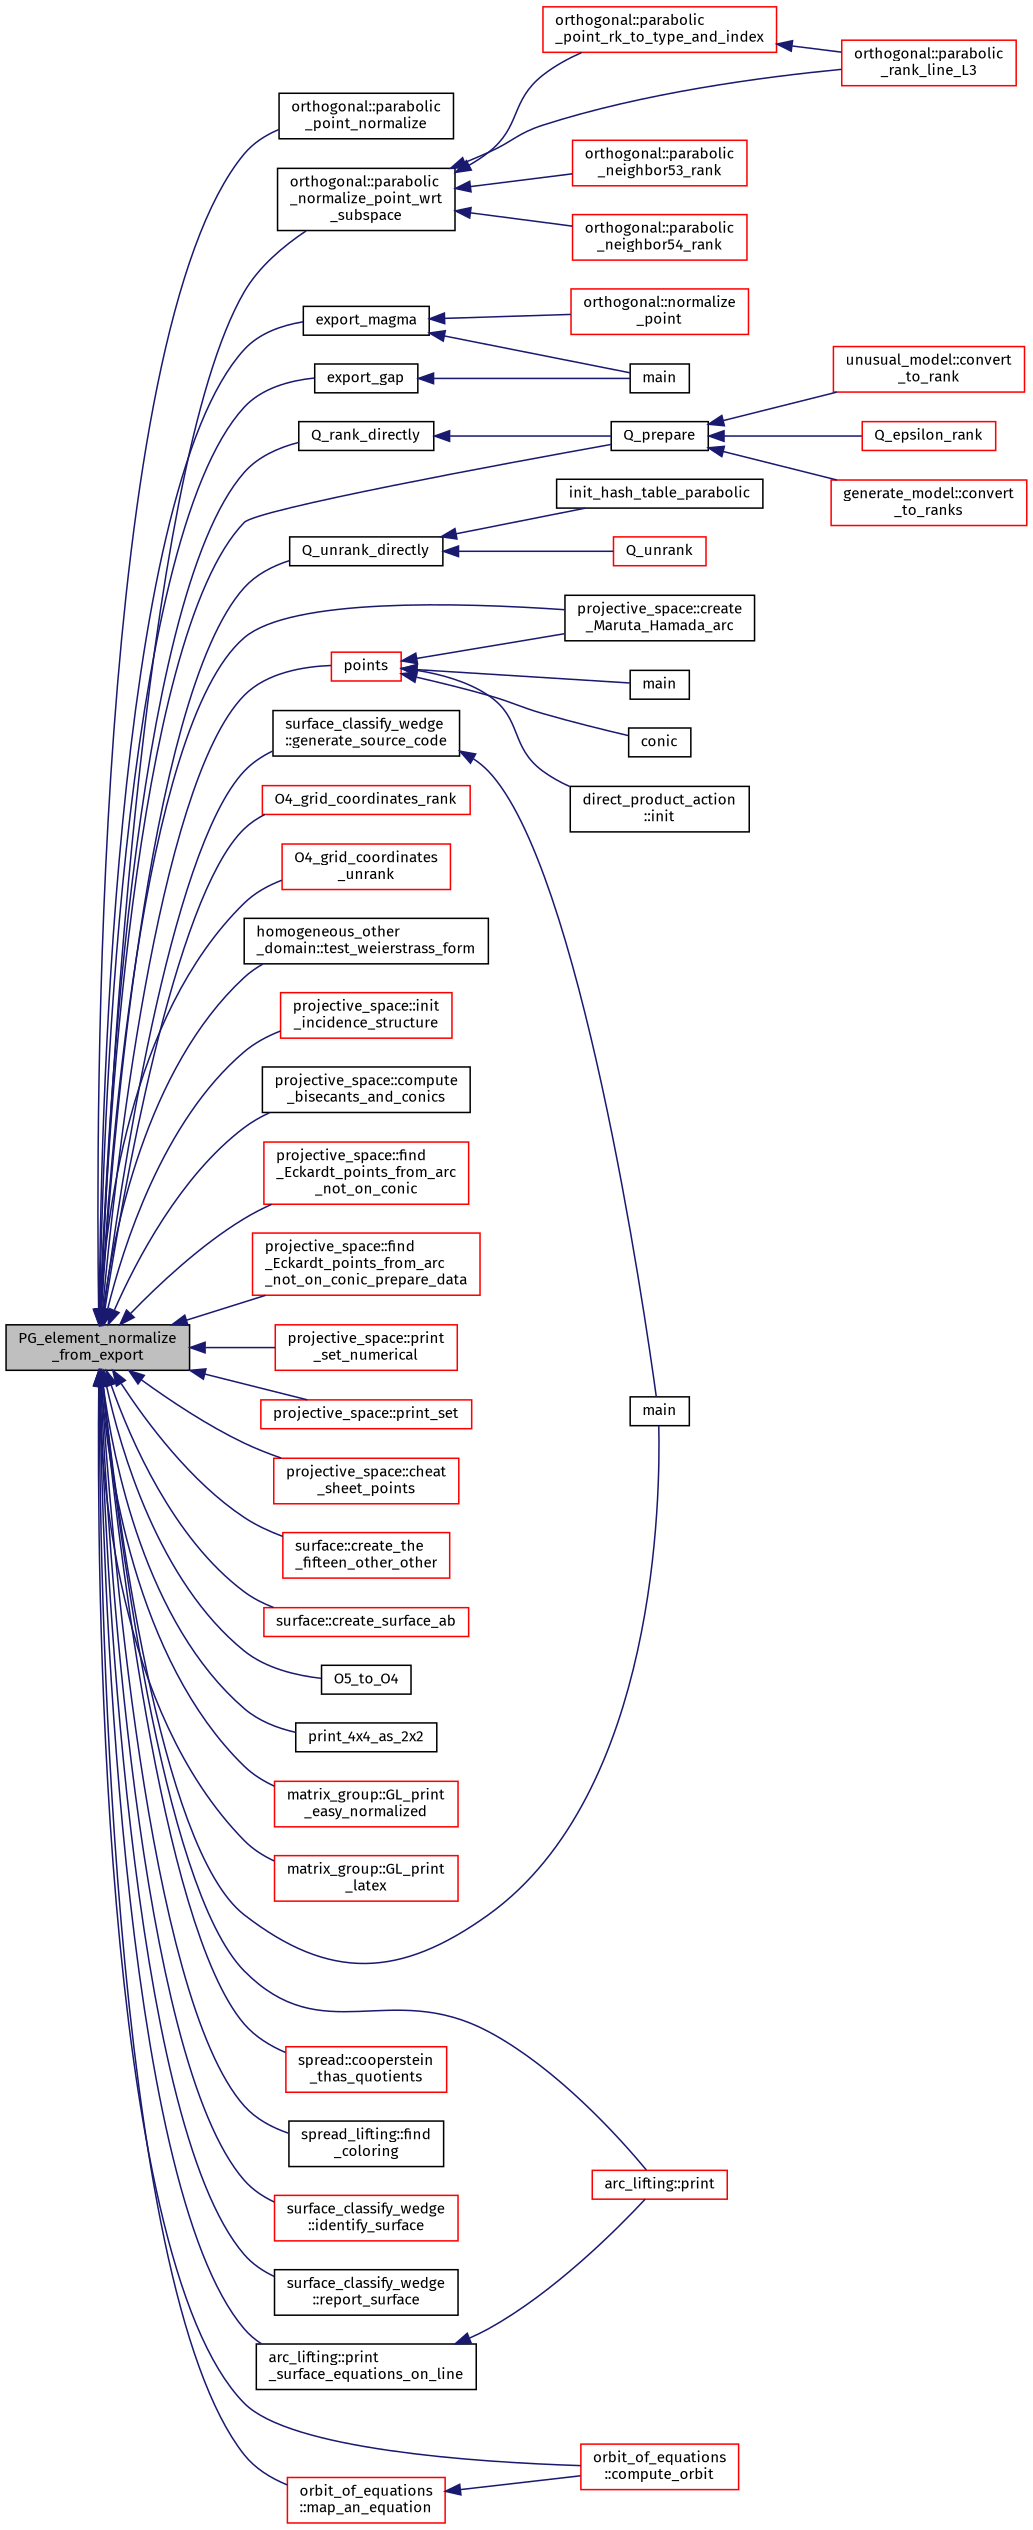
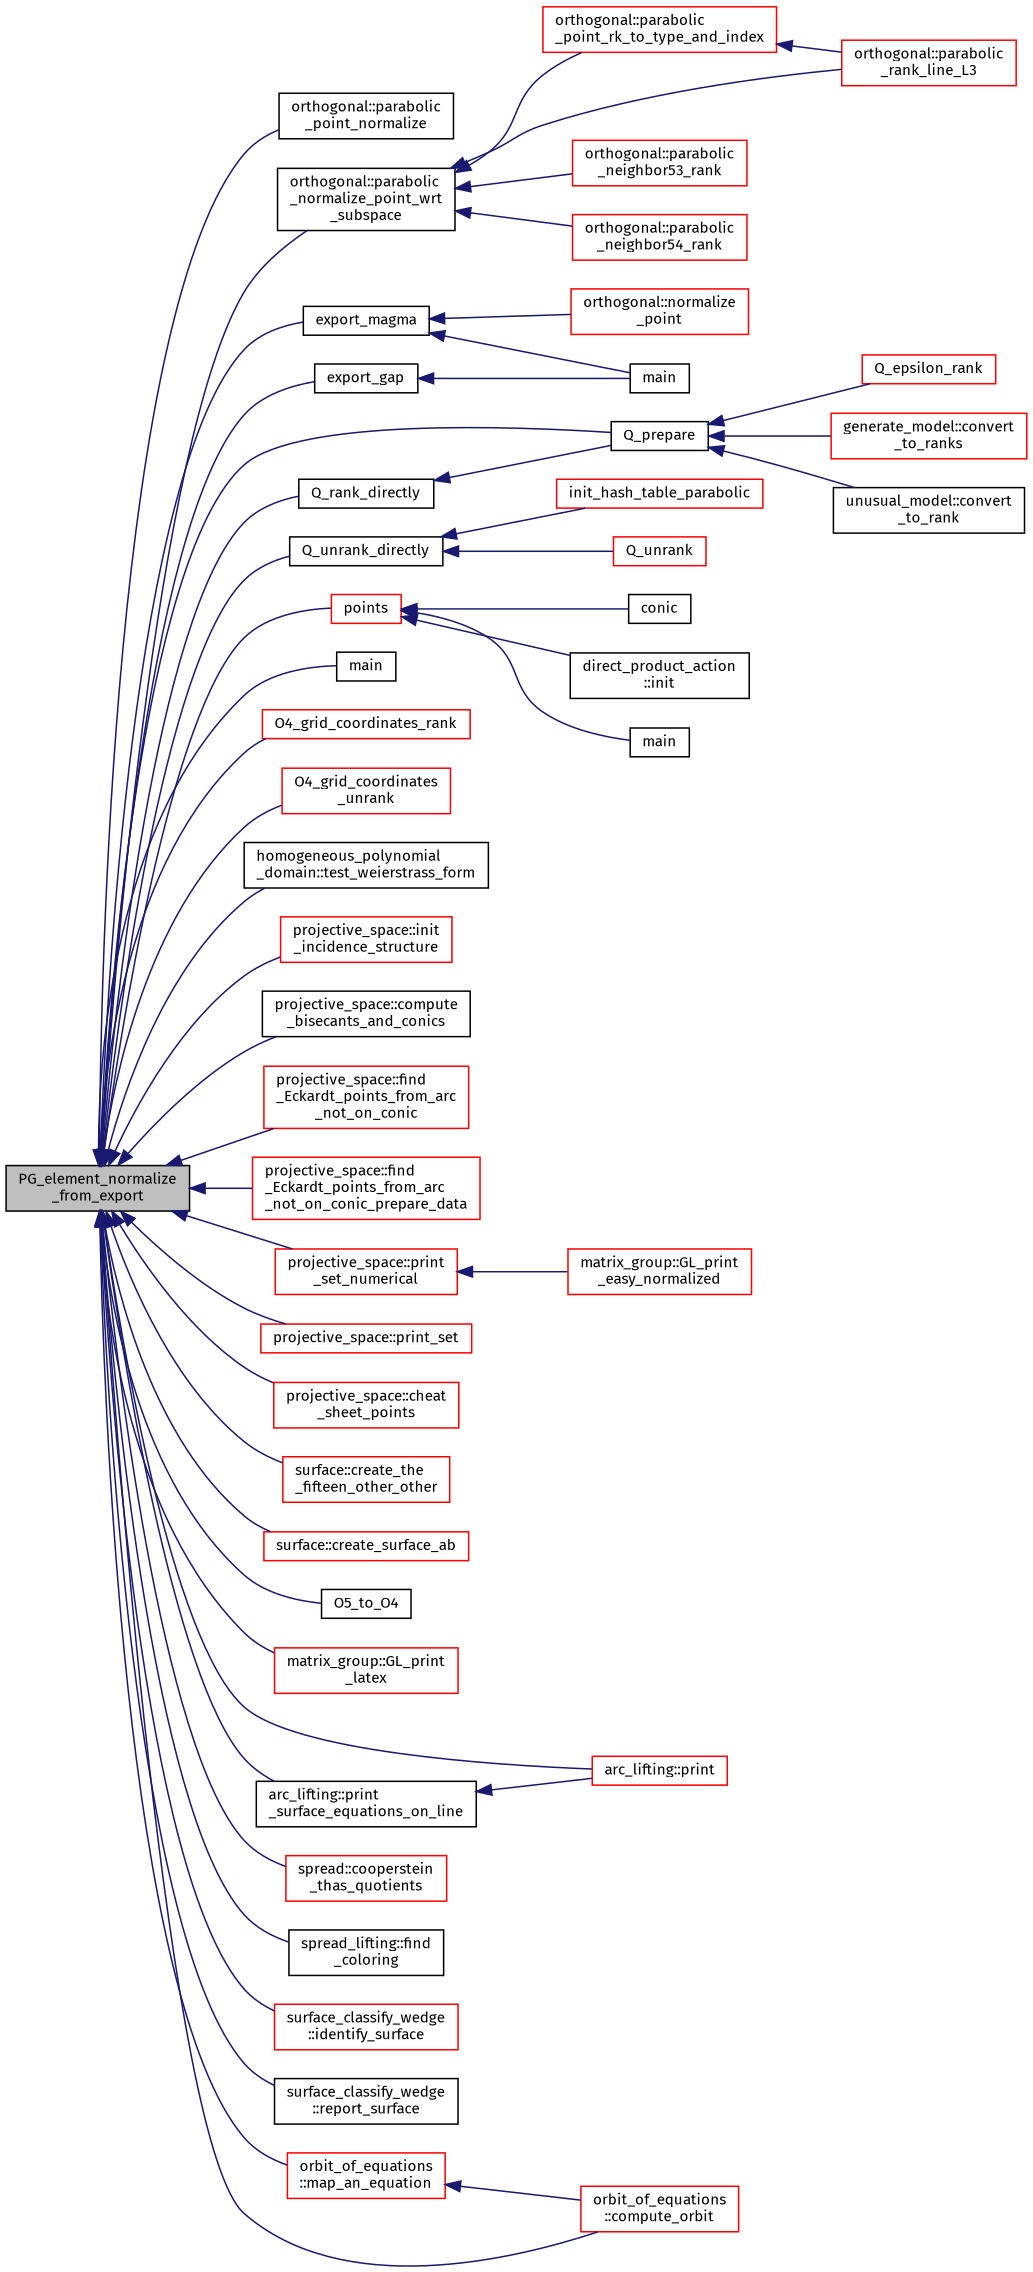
(929, 369) -> (929, 510)
(660, 494) -> (660, 494)
(660, 618) -> none
(366, 733) -> none
(366, 941) -> (366, 865)
(148, 1606) -> (520, 1272)
(366, 1737) -> none
